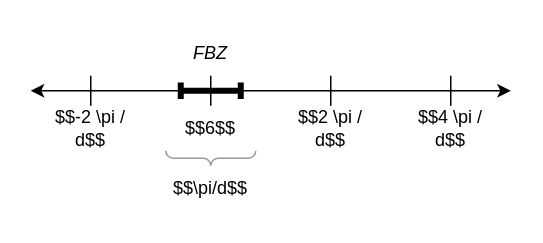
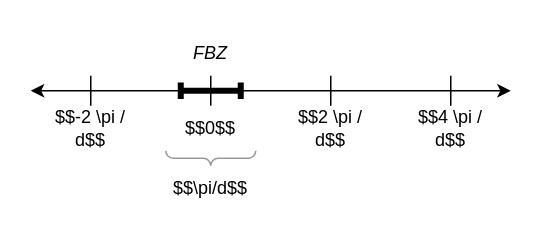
(211, 128) -> (211, 128)
